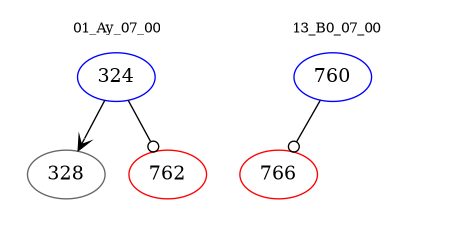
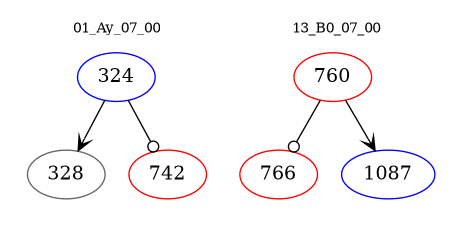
(333, 77) -> (333, 77)
(168, 175) -> (168, 175)
none -> (388, 175)
